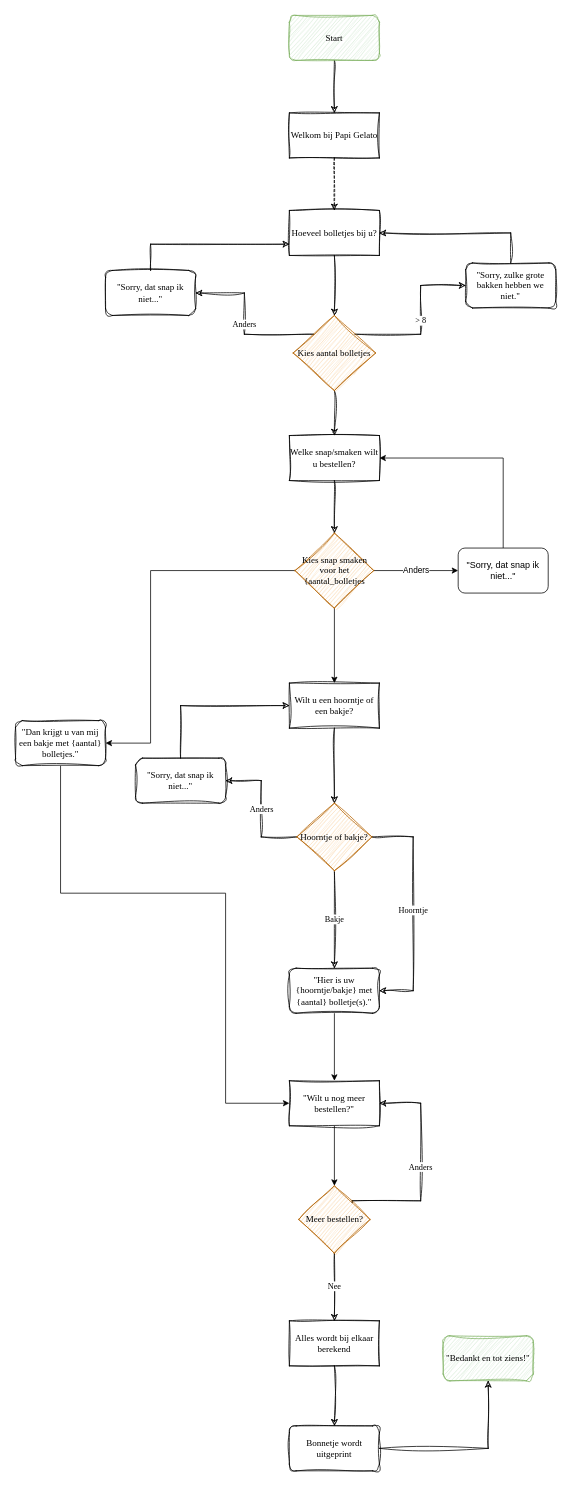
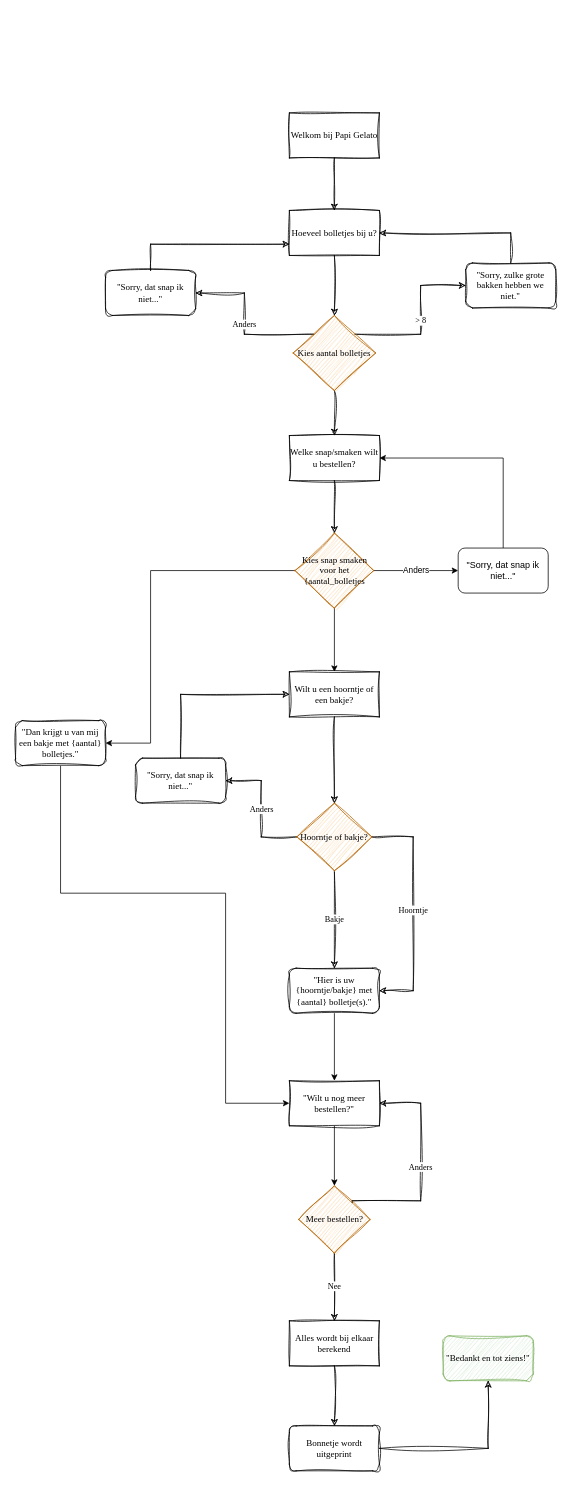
(334, 38) -> none
(334, 85) -> none
(334, 180) -> (334, 180)
(334, 705) -> (334, 694)
